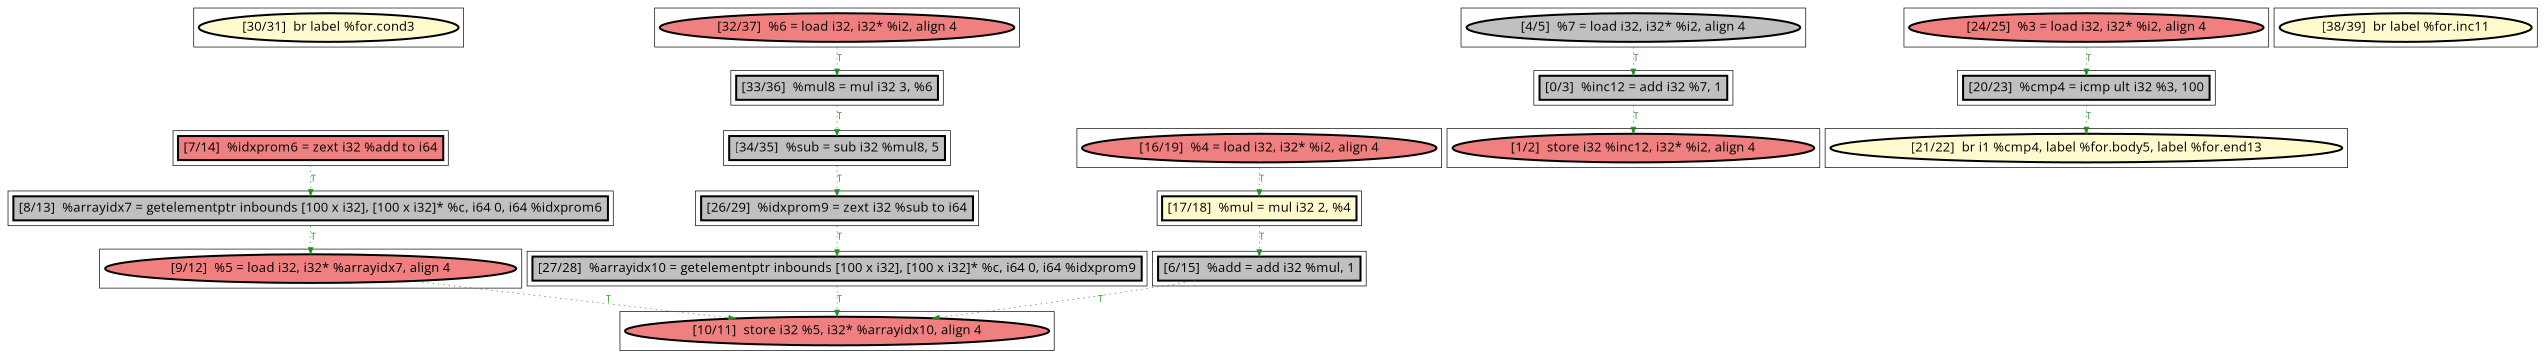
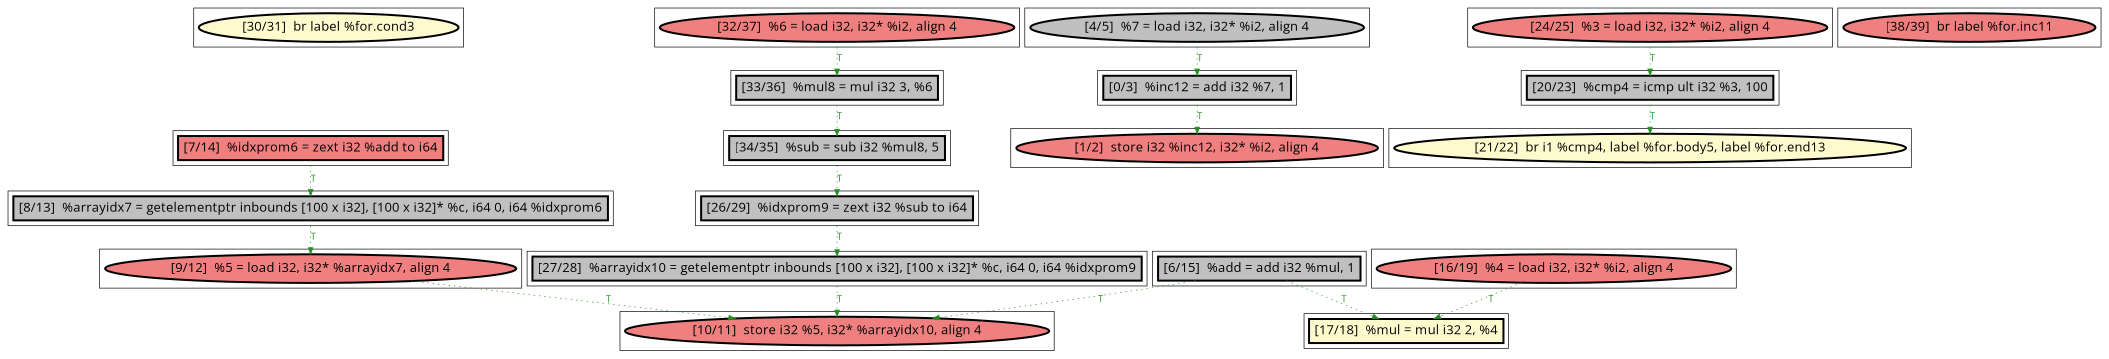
(2406, 28) -> (1969, 28)
(1259, 235) -> (1330, 299)
